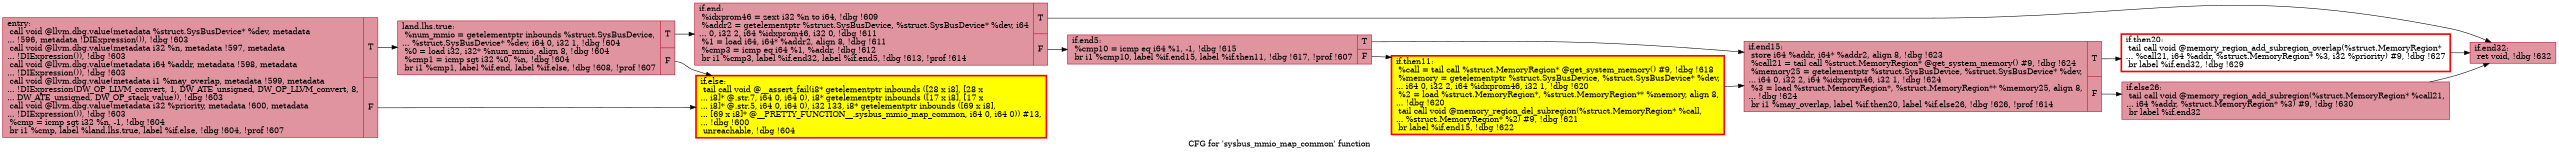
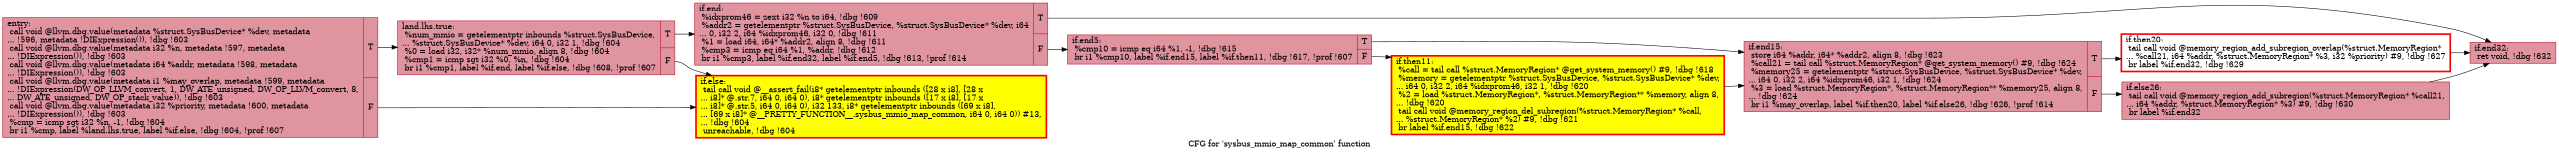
(725, 123) -> (725, 123)
